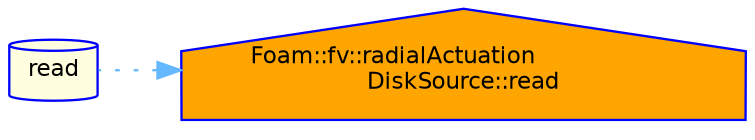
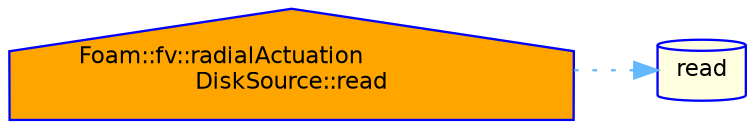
(128, 70) -> (604, 70)
